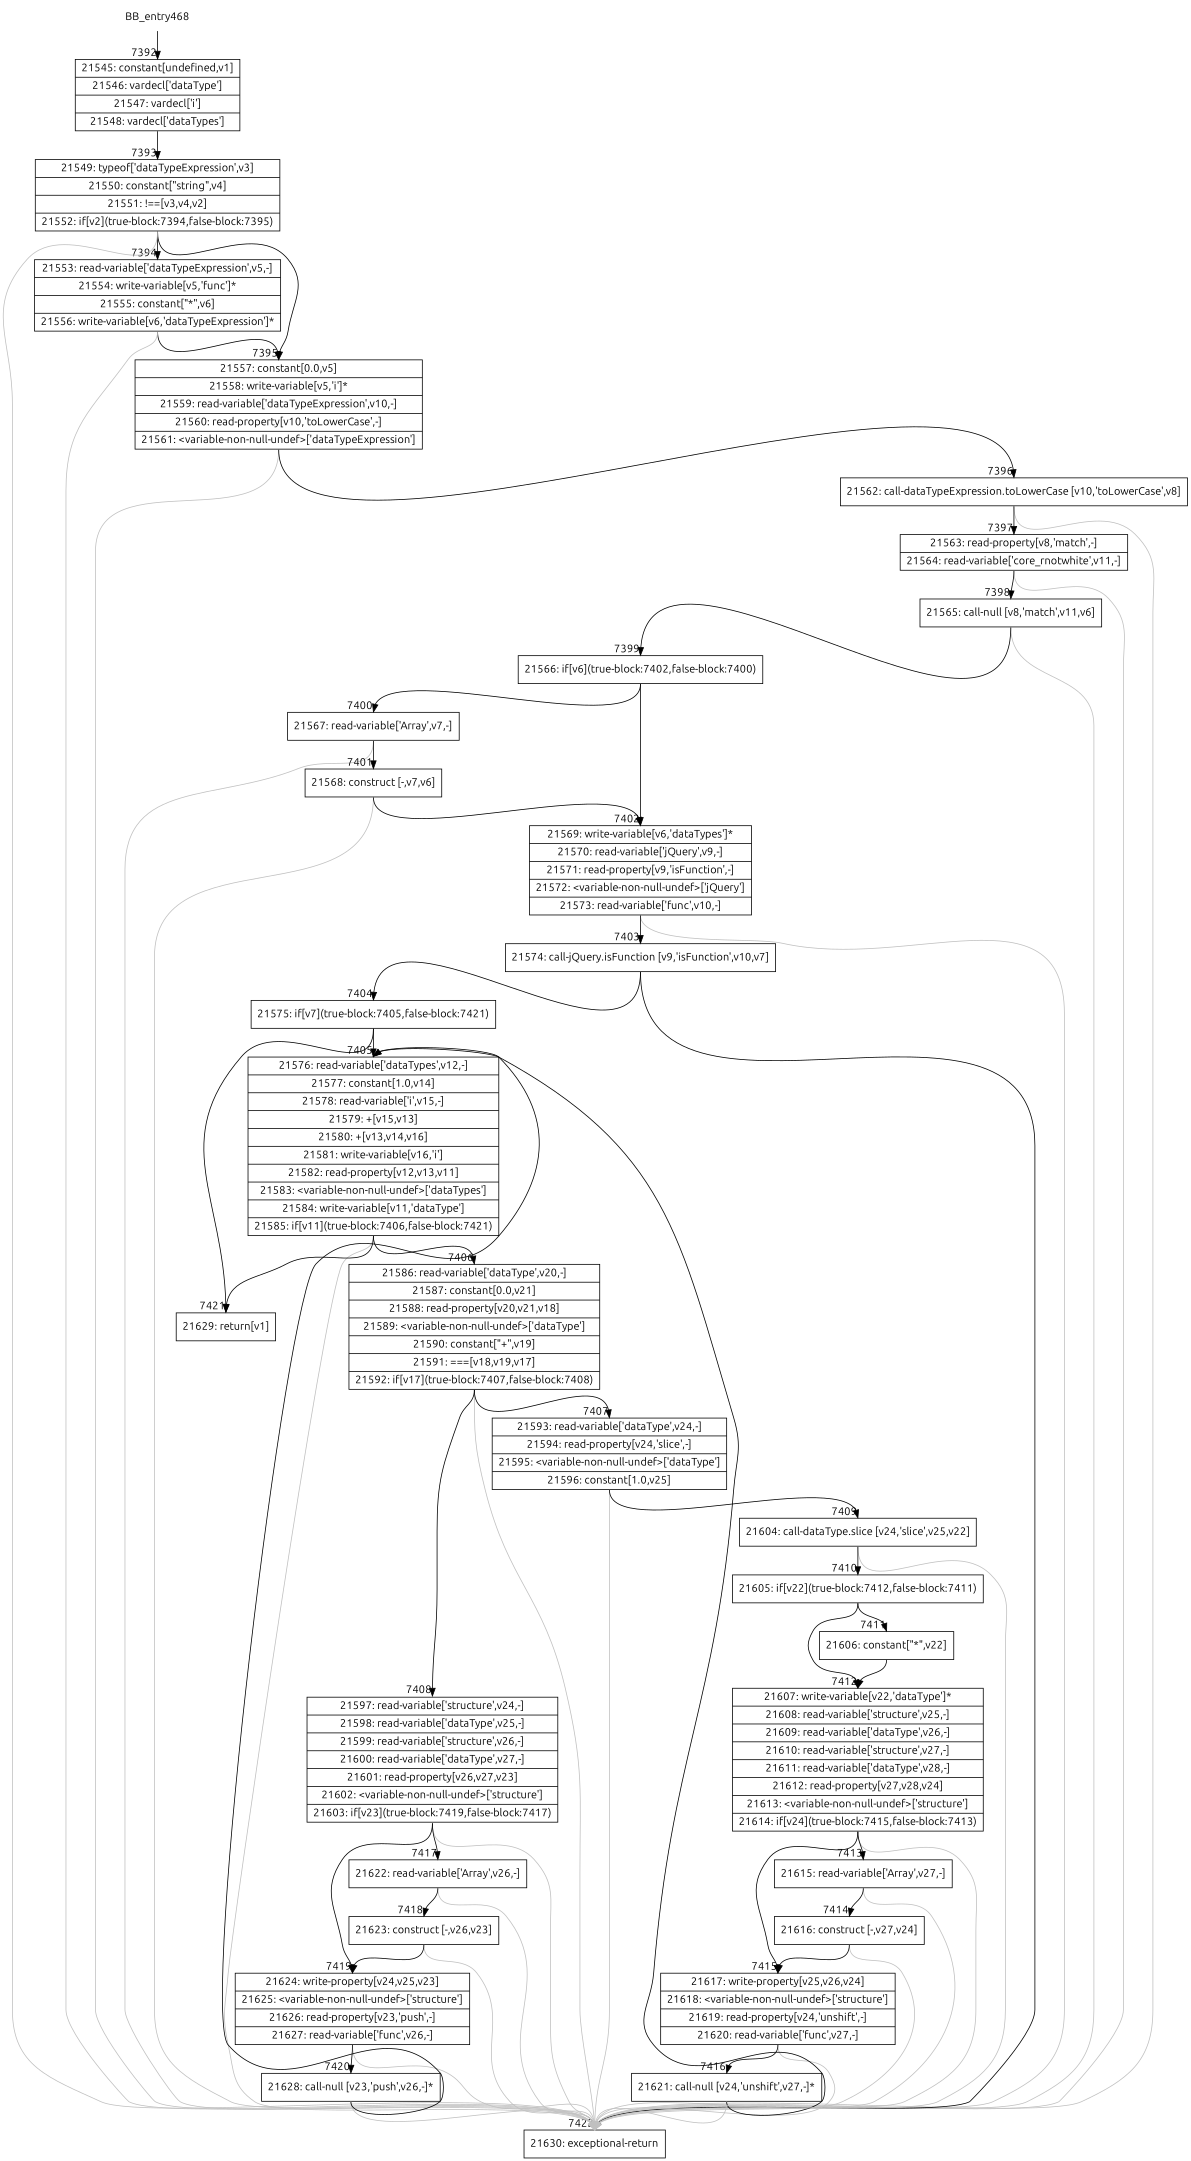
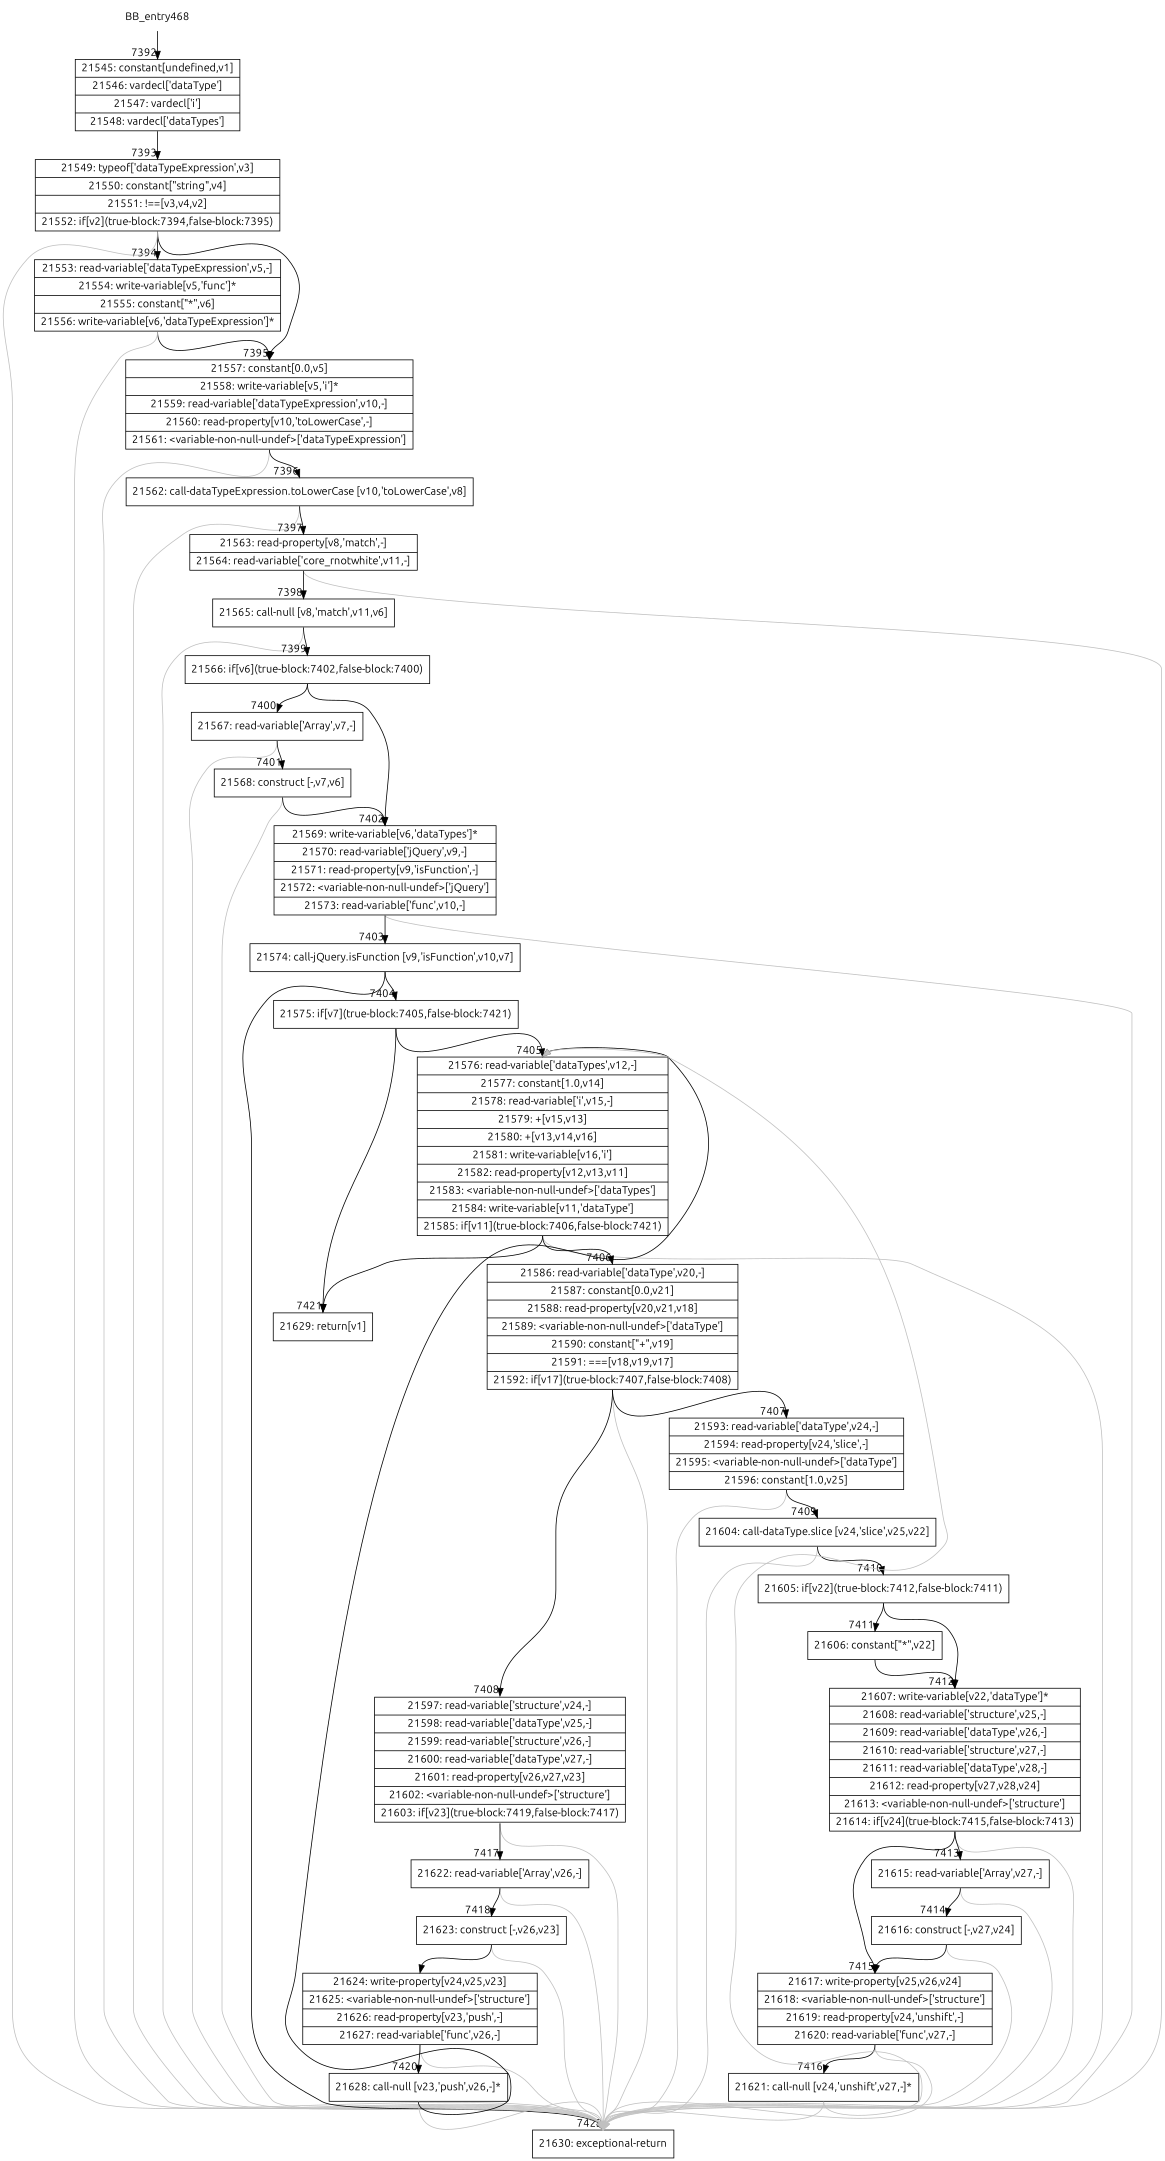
(719, 1609) -> (809, 1556)
(341, 1861) -> none
